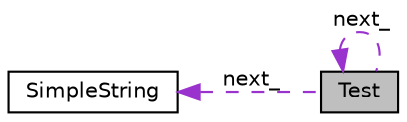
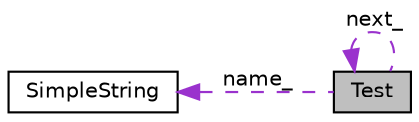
(249, 80) -> (256, 80)
